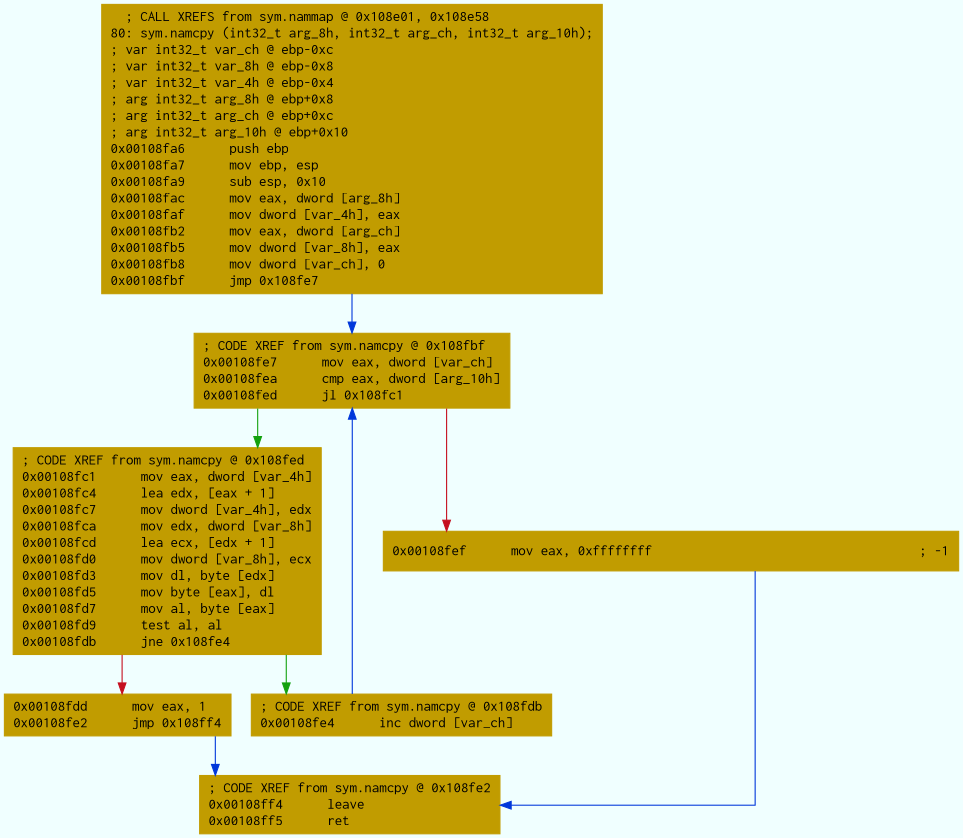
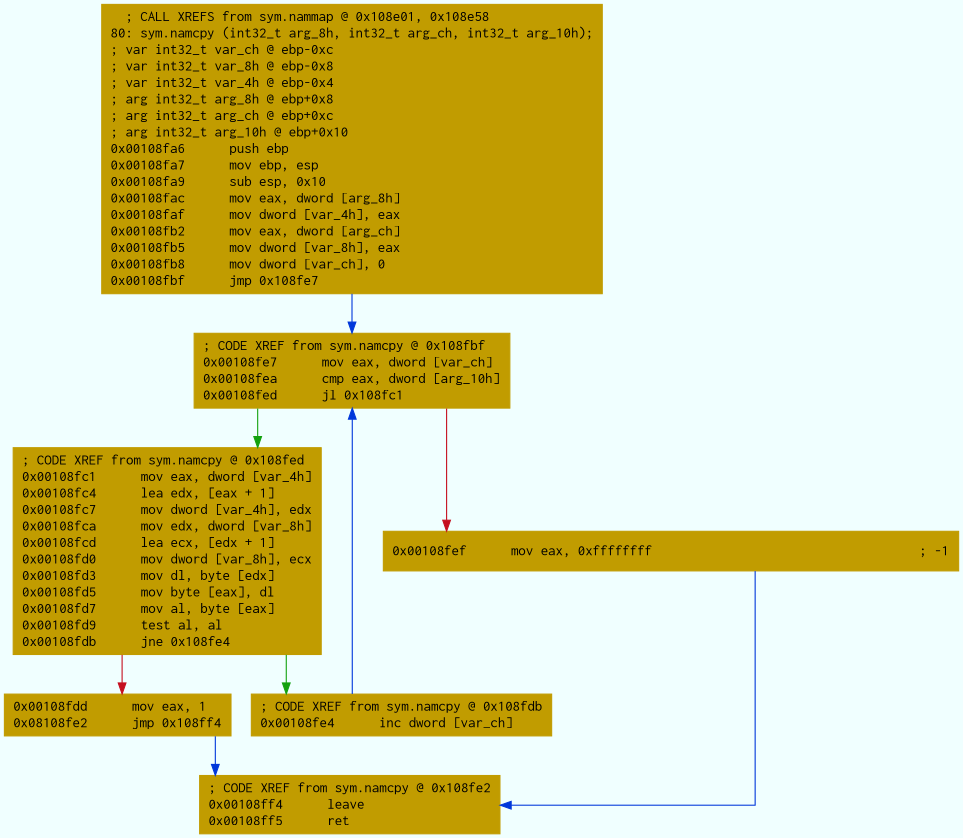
(118, 715) -> (118, 715)
